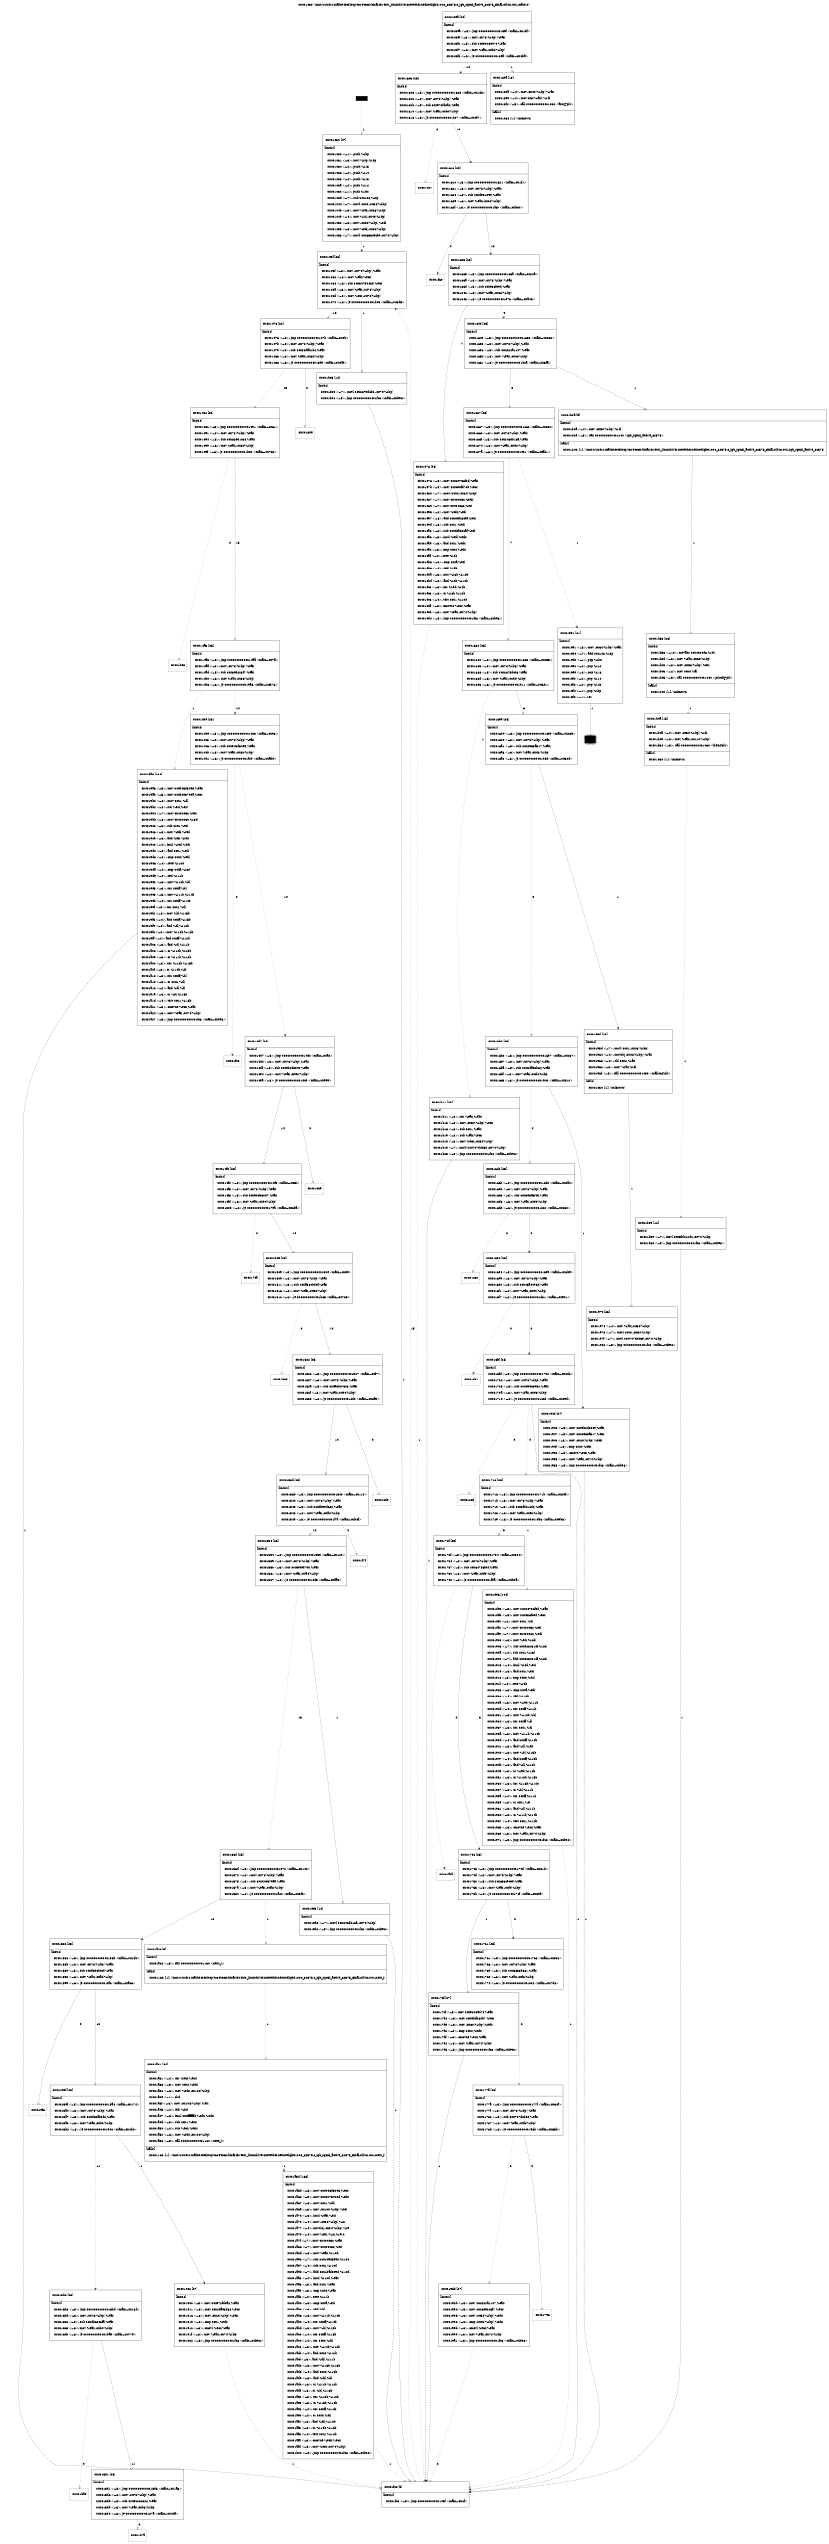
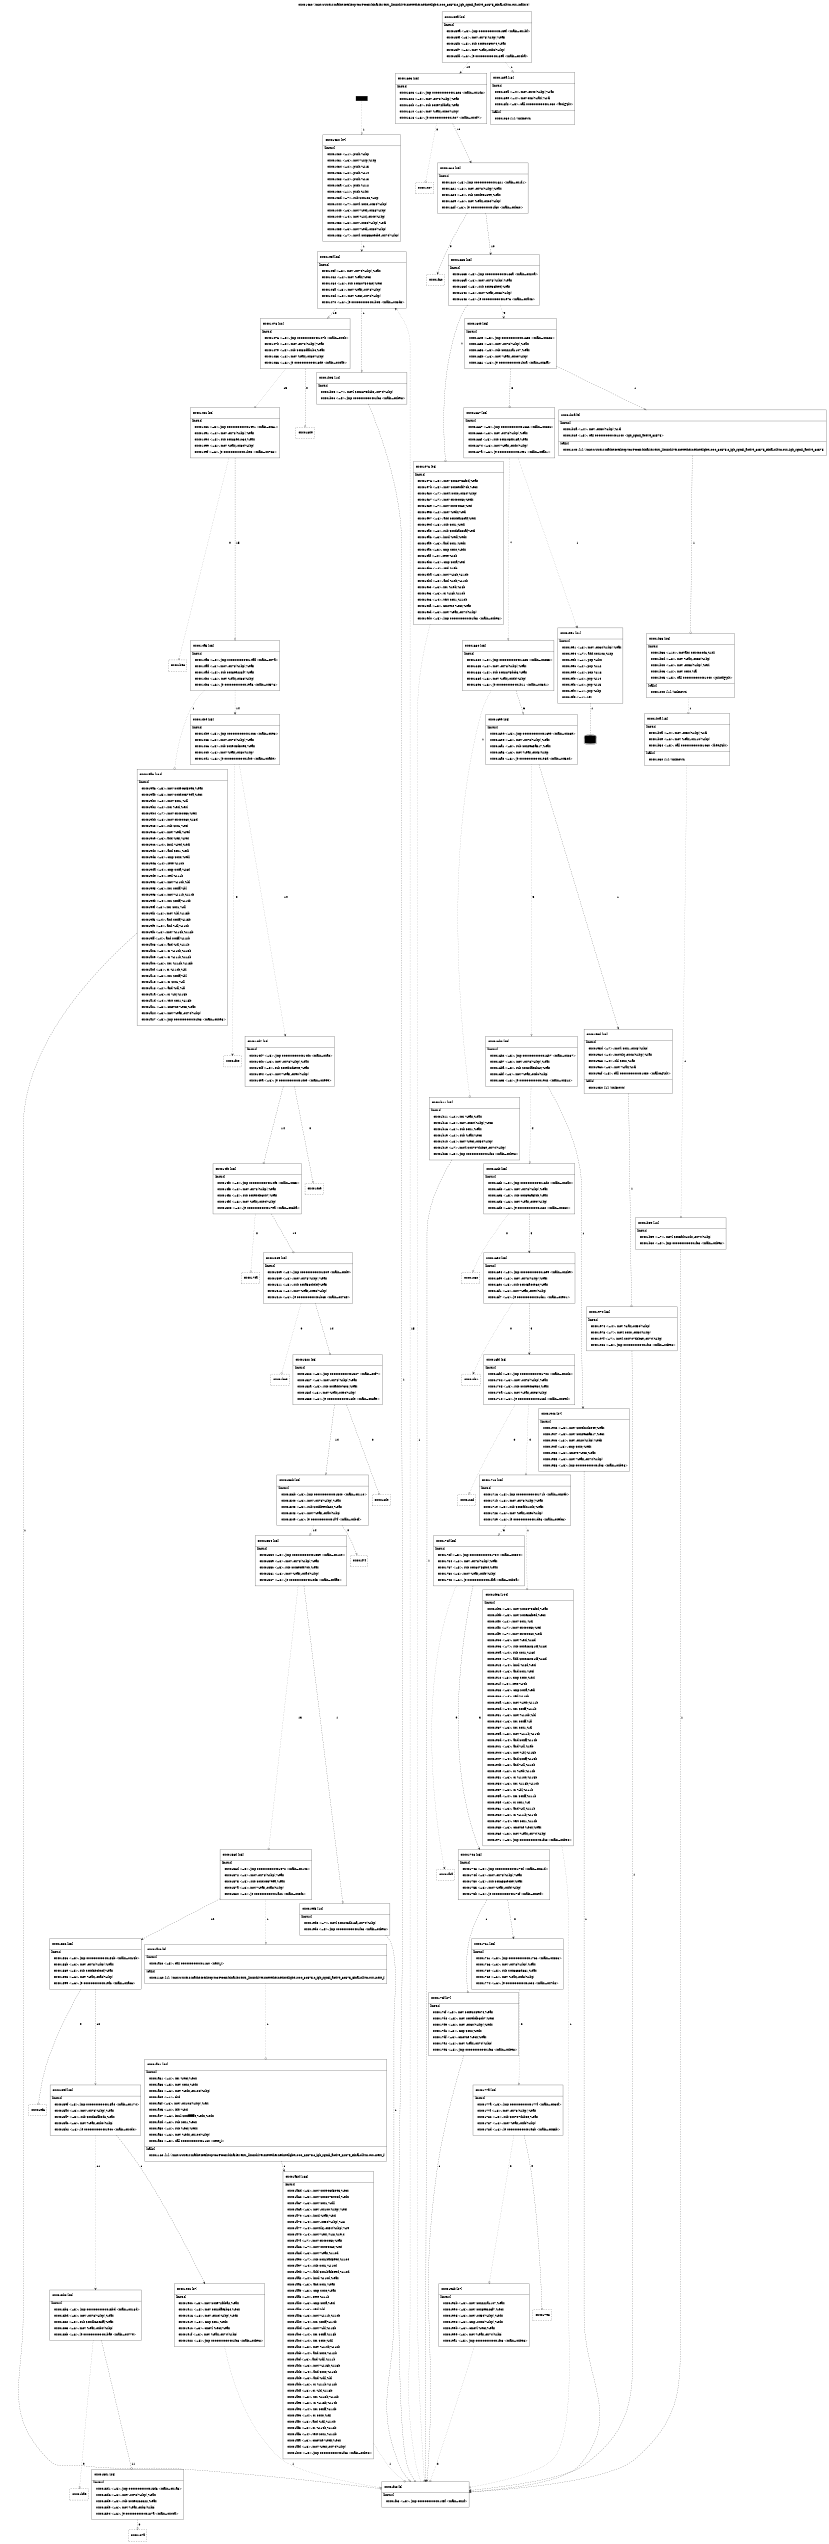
(576, 1968) -> (632, 1975)
